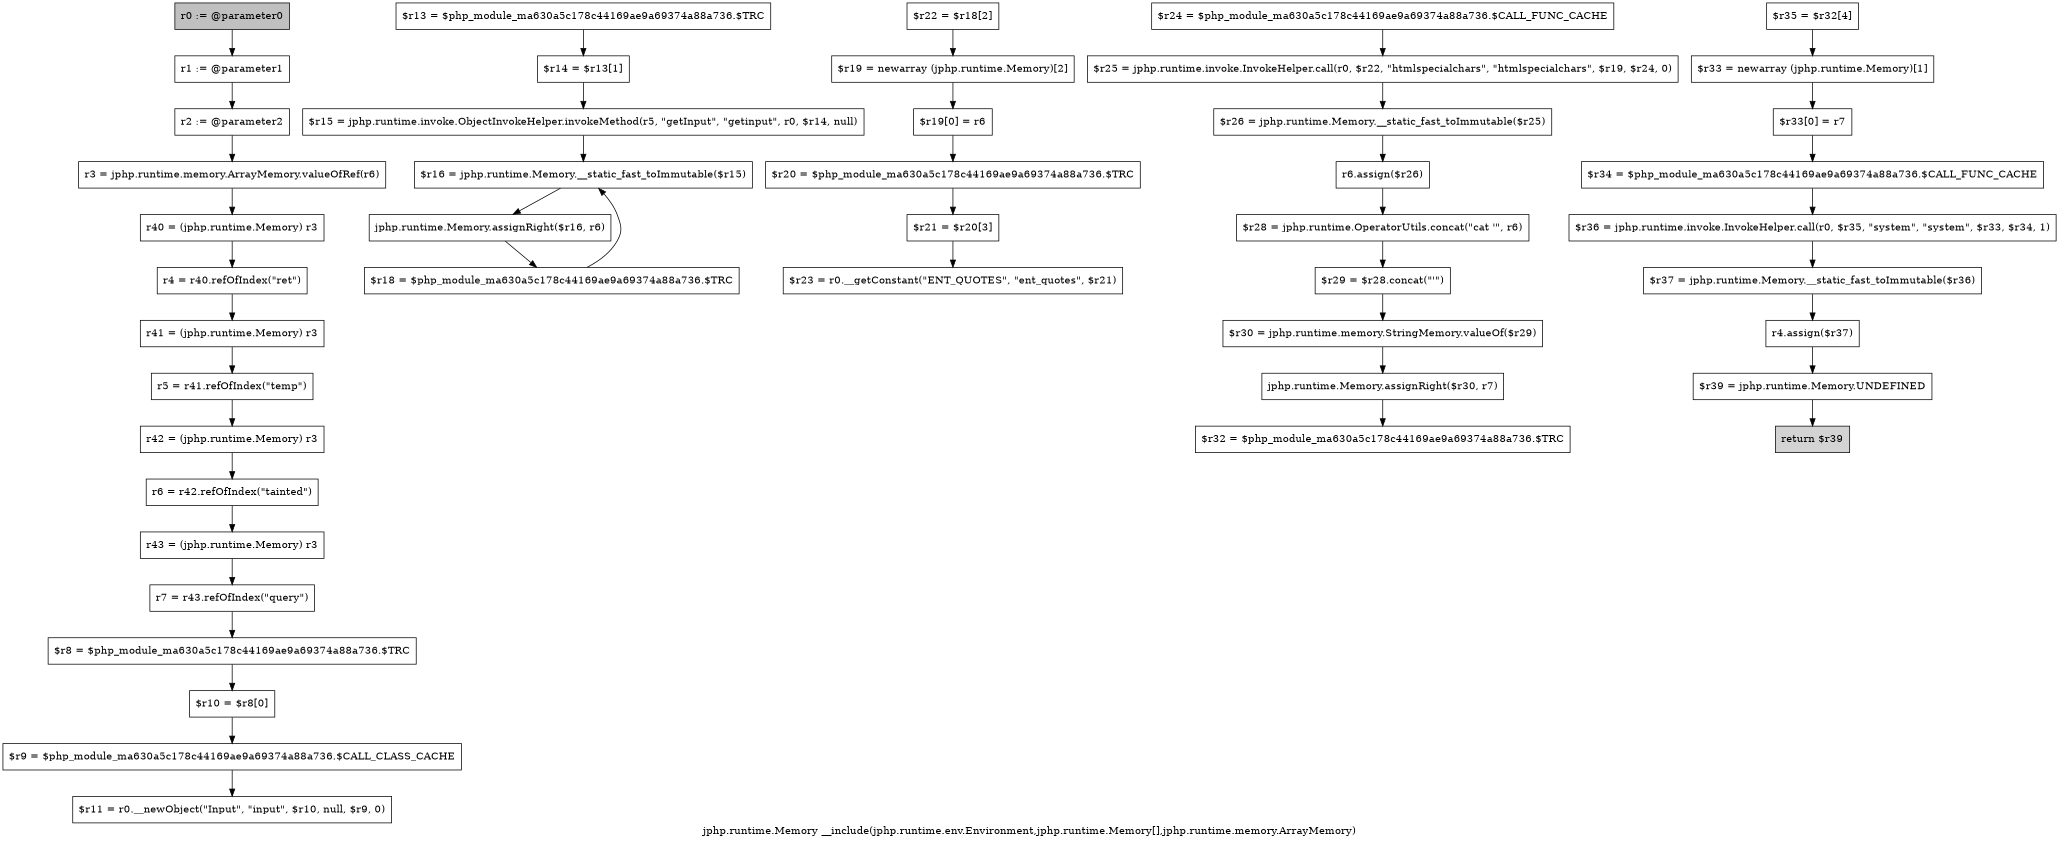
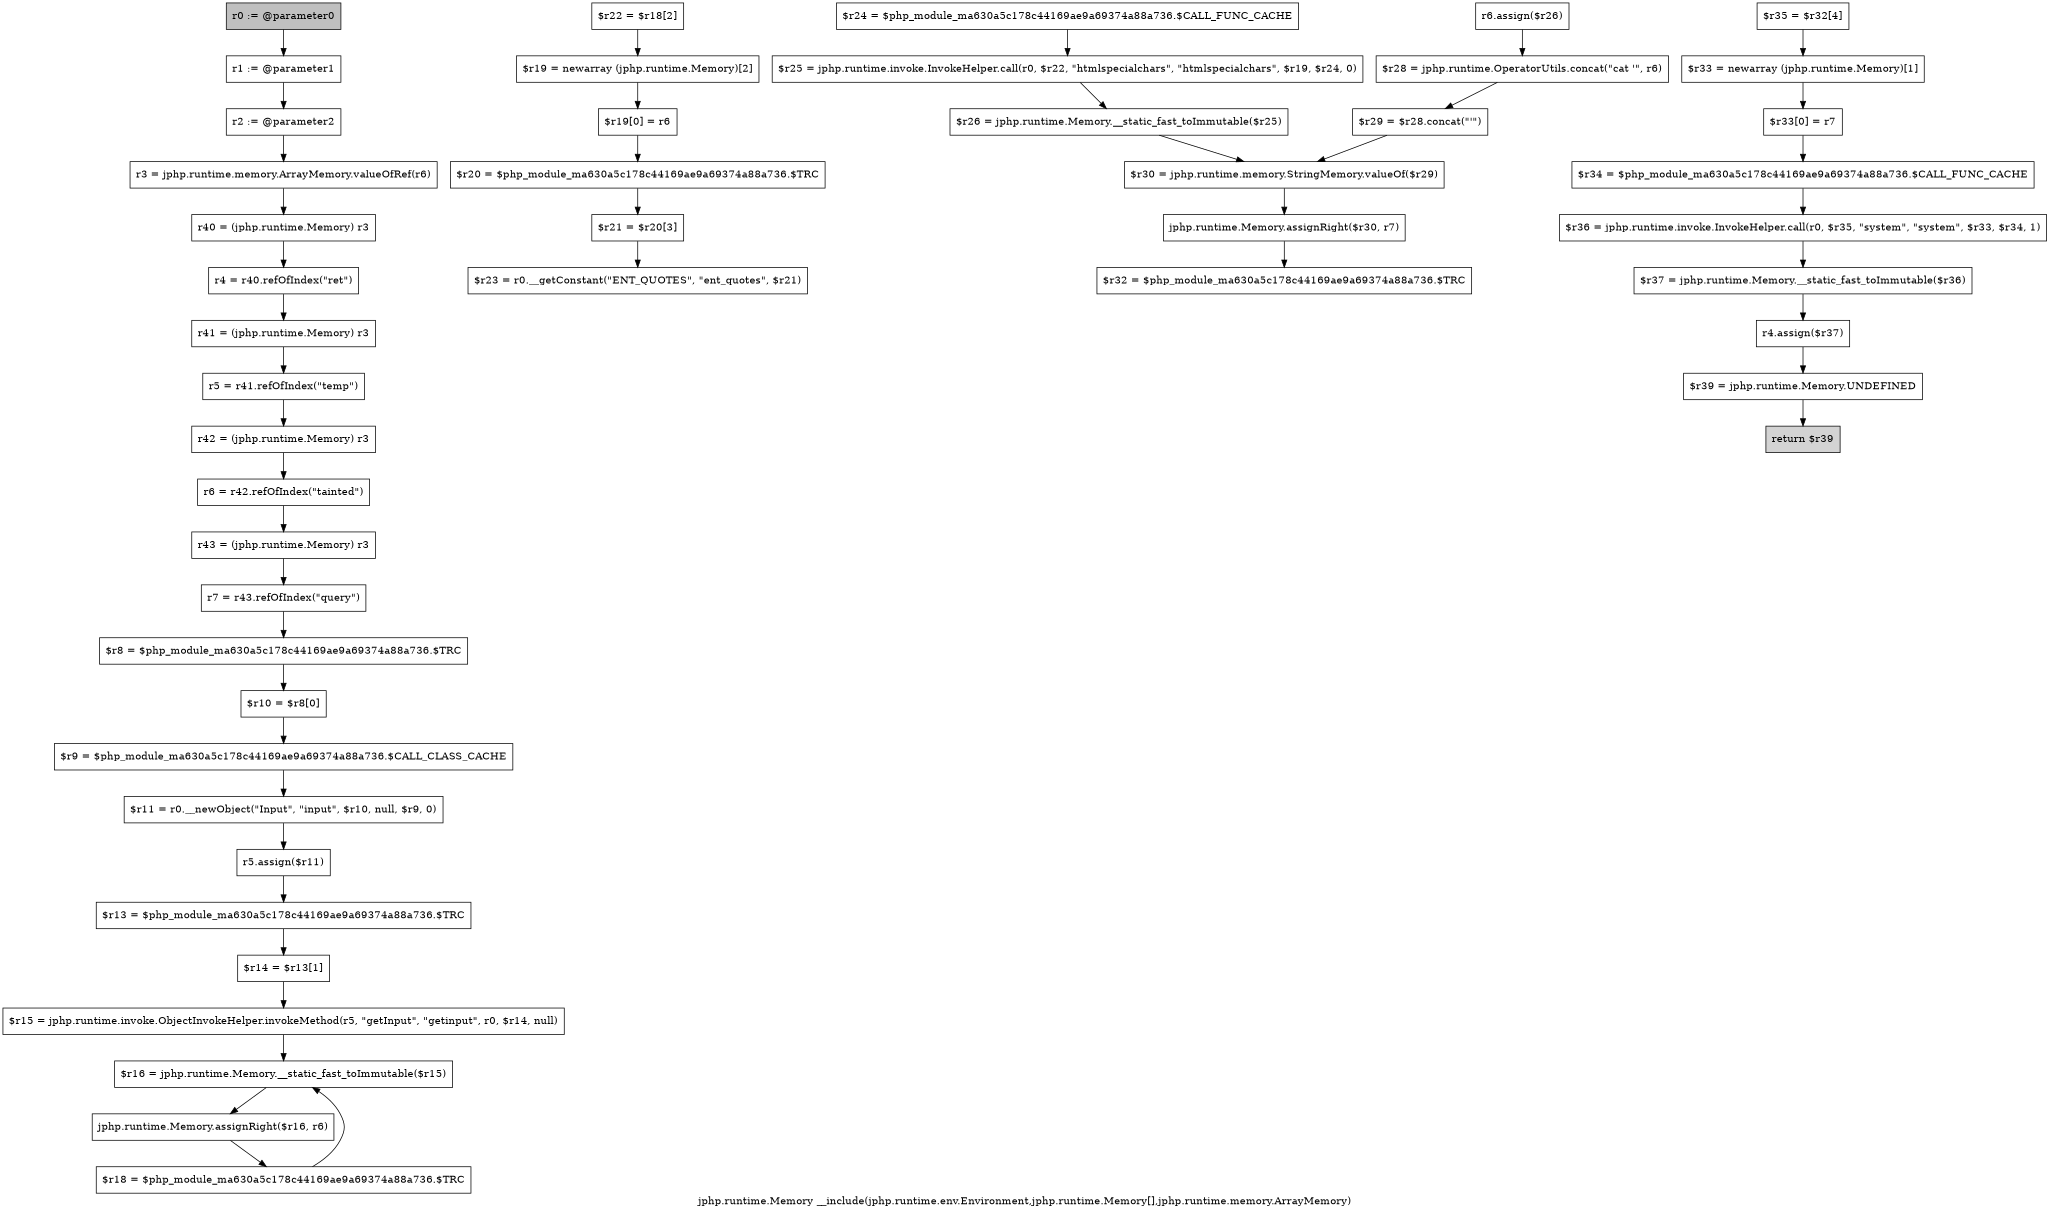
(1383, 145) -> (1198, 147)
none -> (284, 863)
